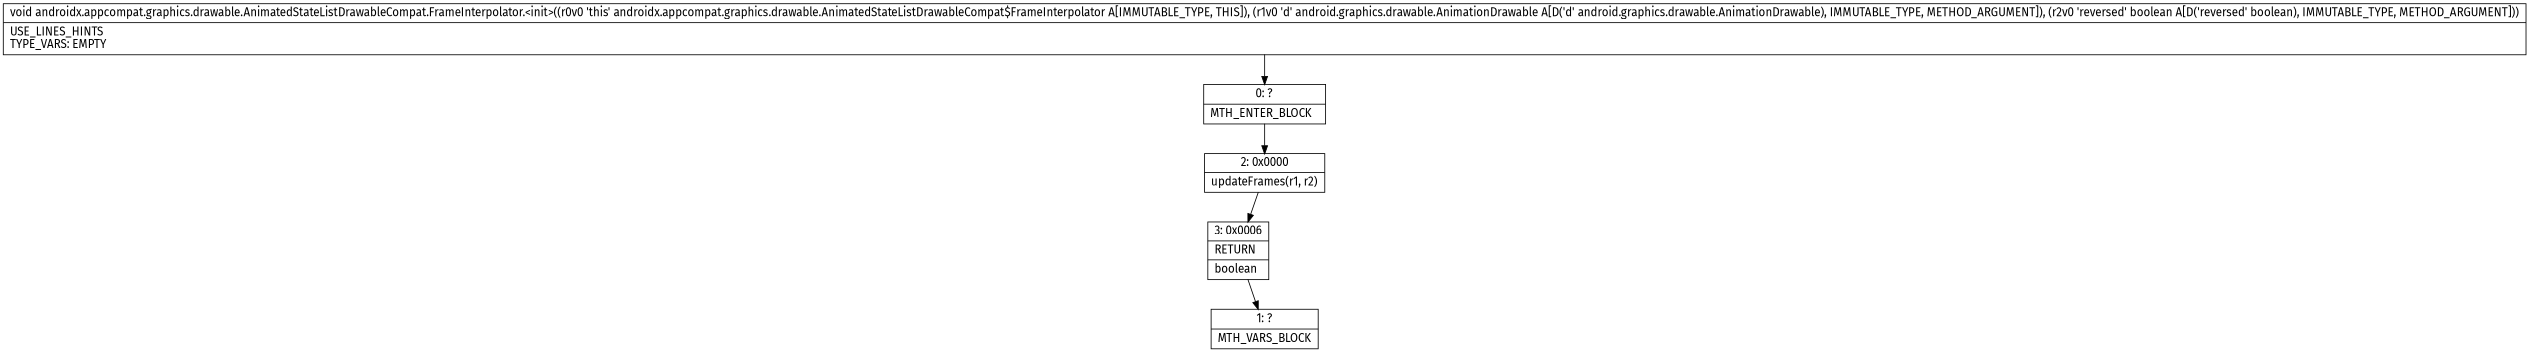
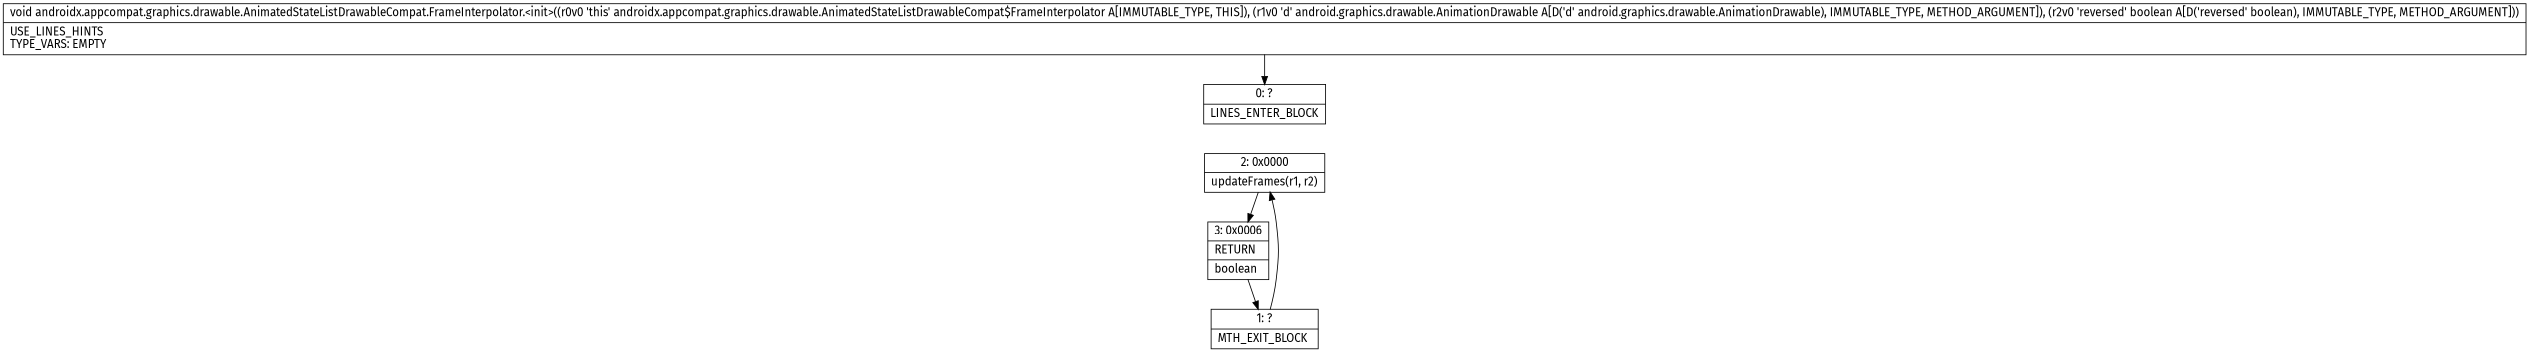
(1261, 114) -> (1265, 114)
(1265, 135) -> (1278, 255)
(1265, 339) -> (1263, 339)
